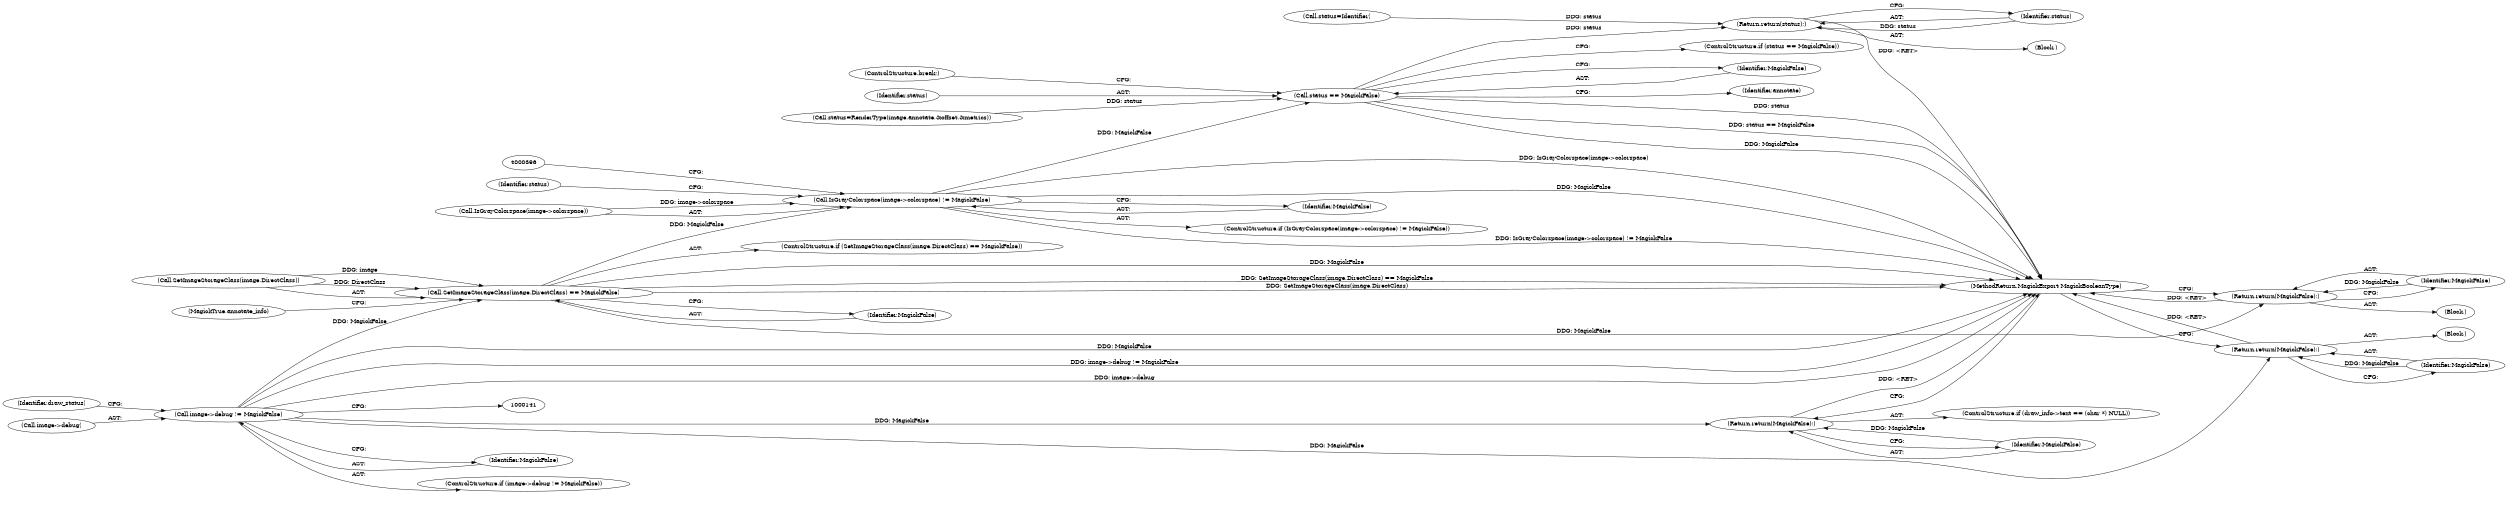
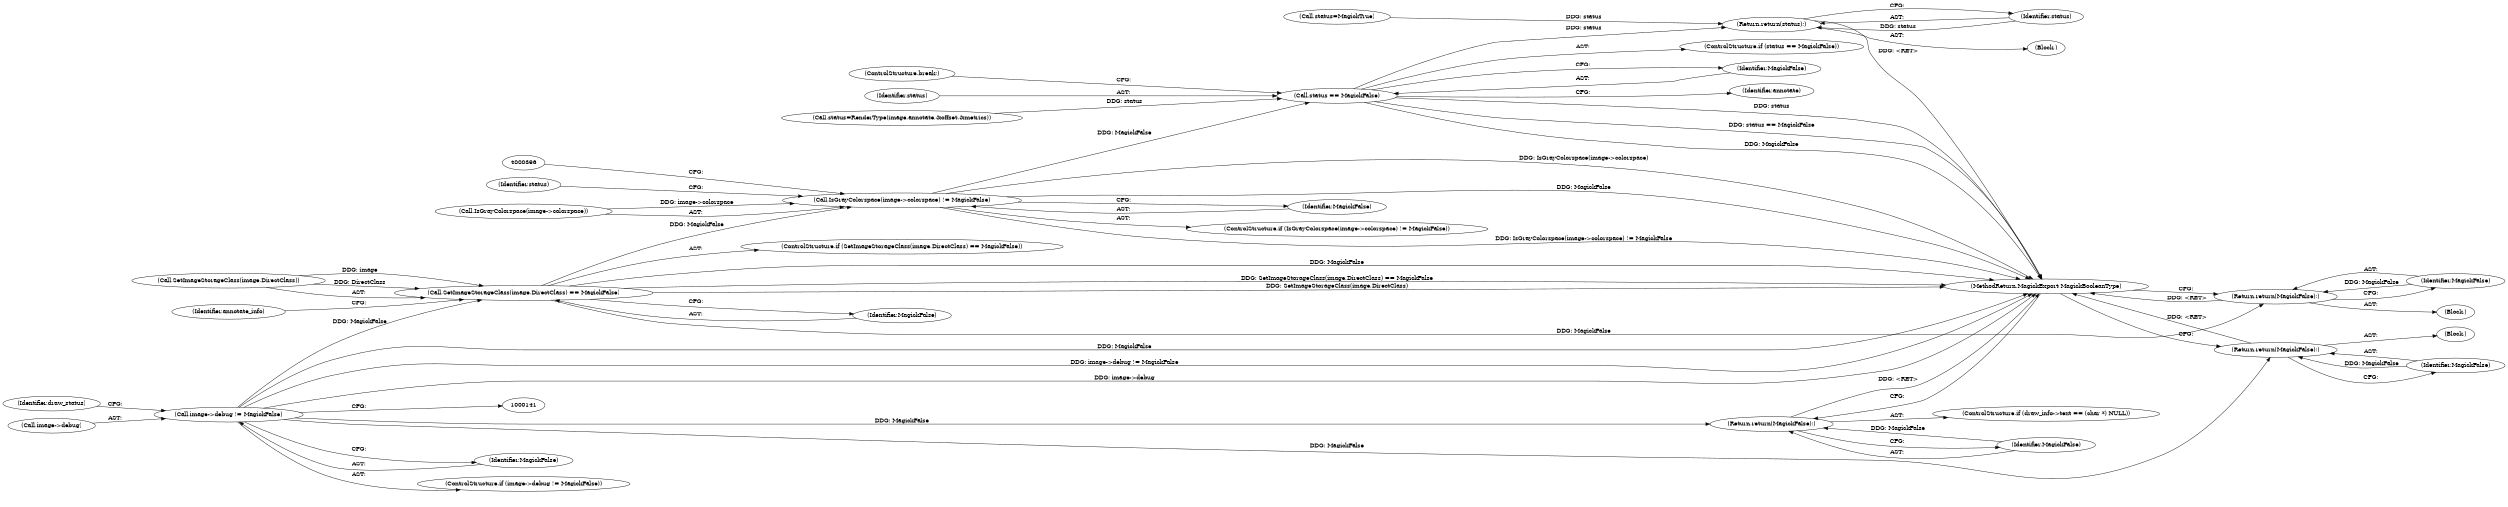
(1337, 17) -> (1337, 17)
(1584, 47) -> (1584, 47)
(229, 312) -> (229, 312)
